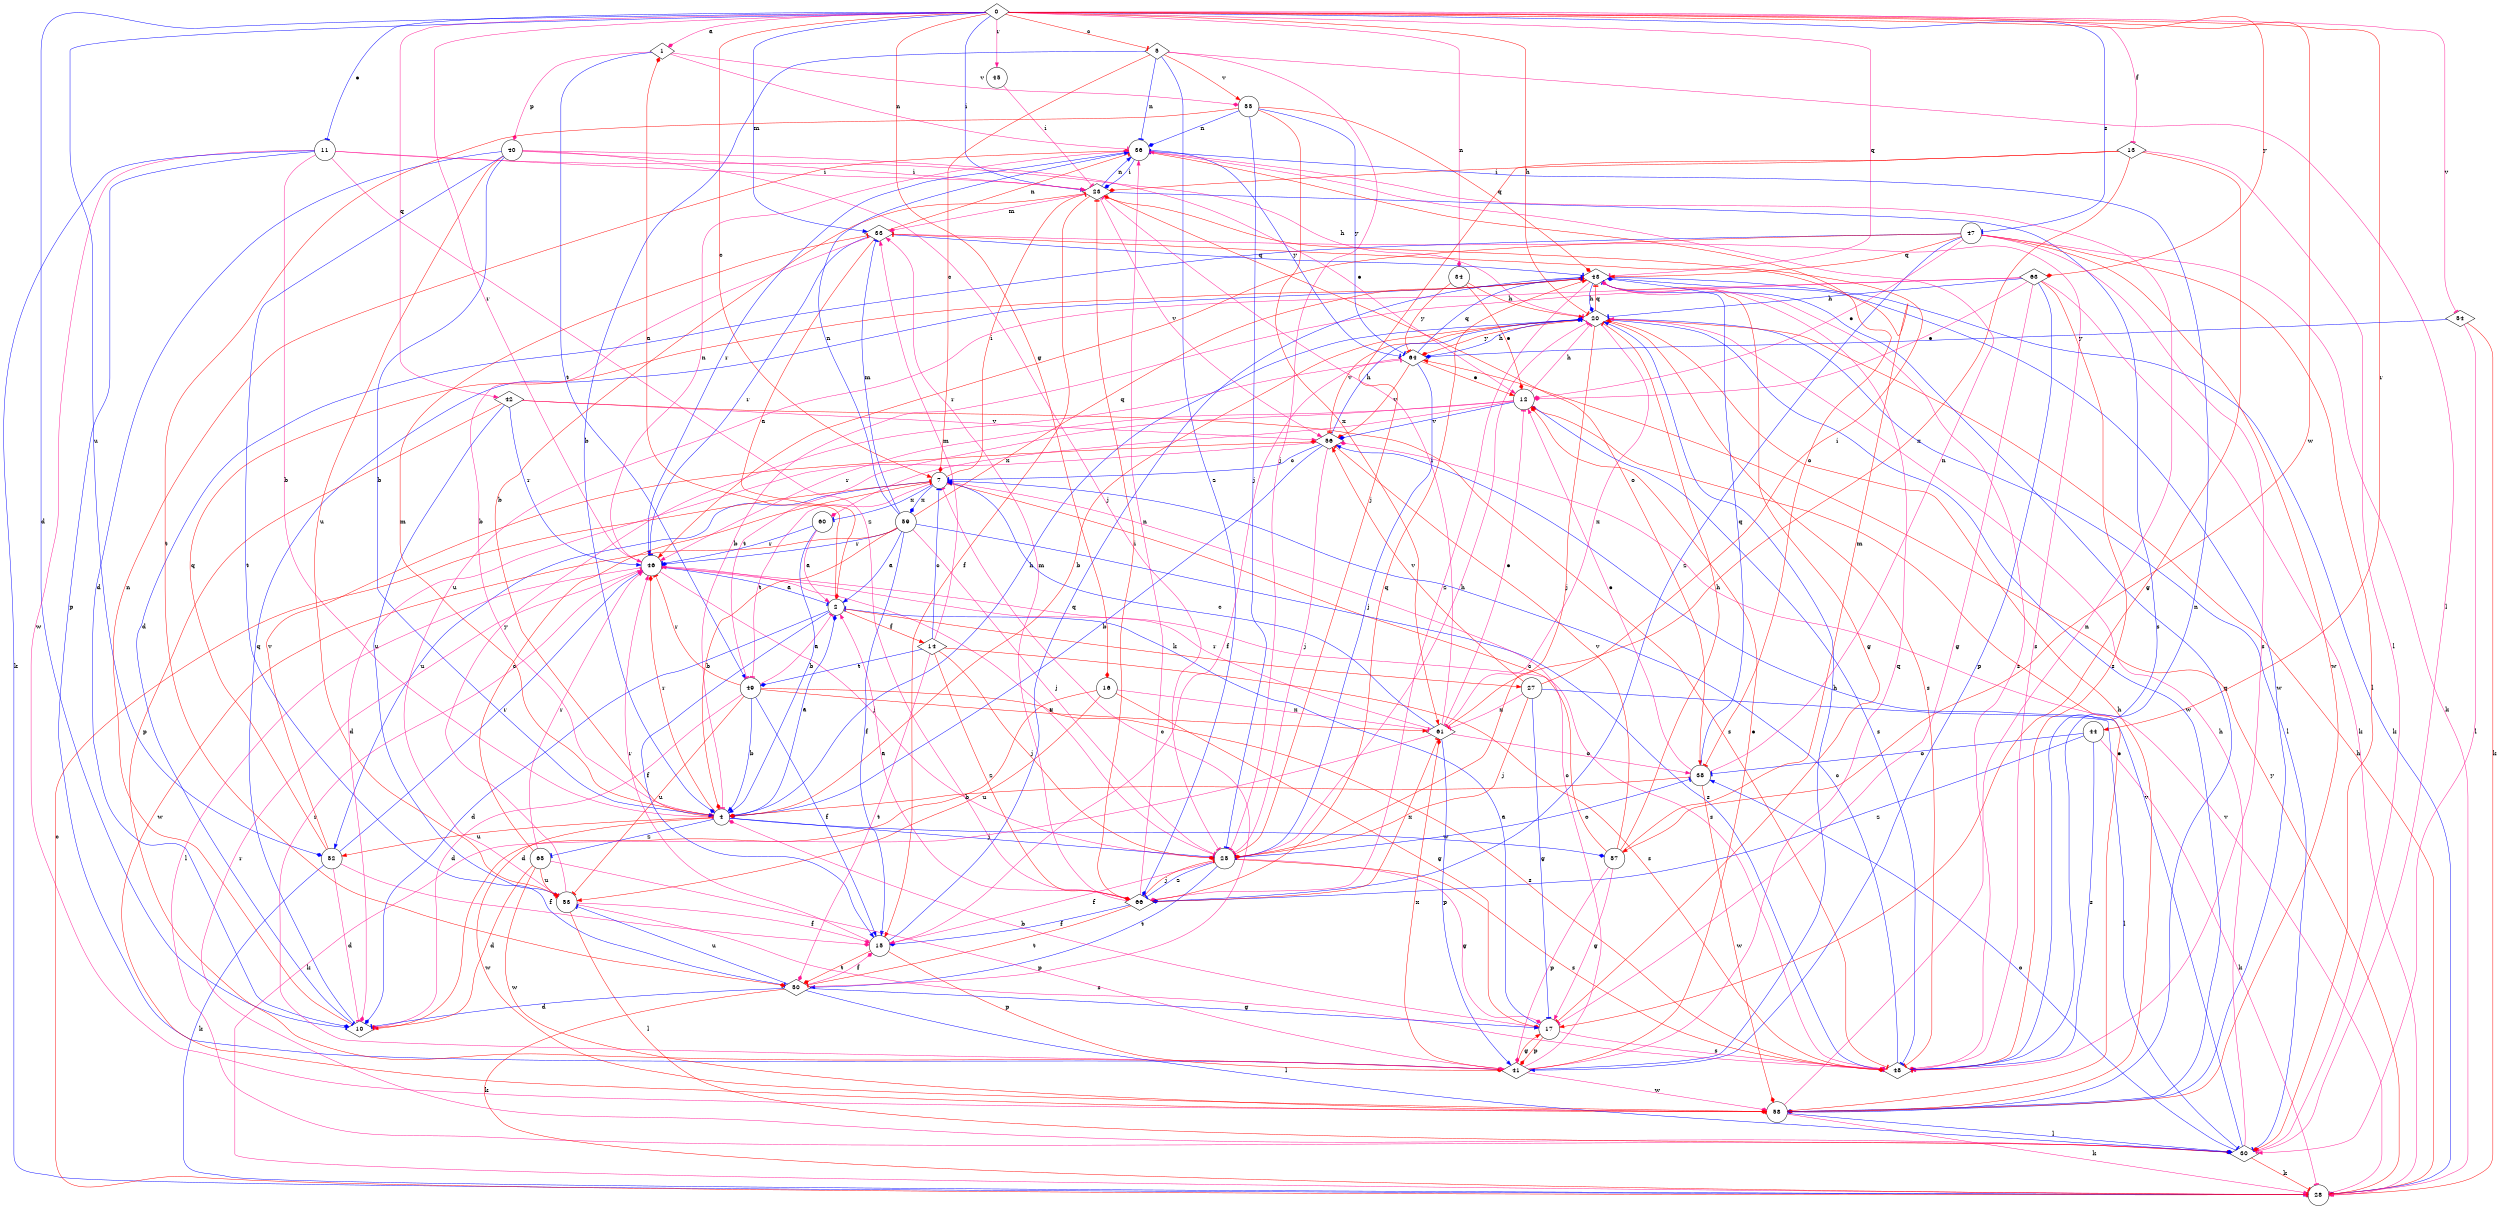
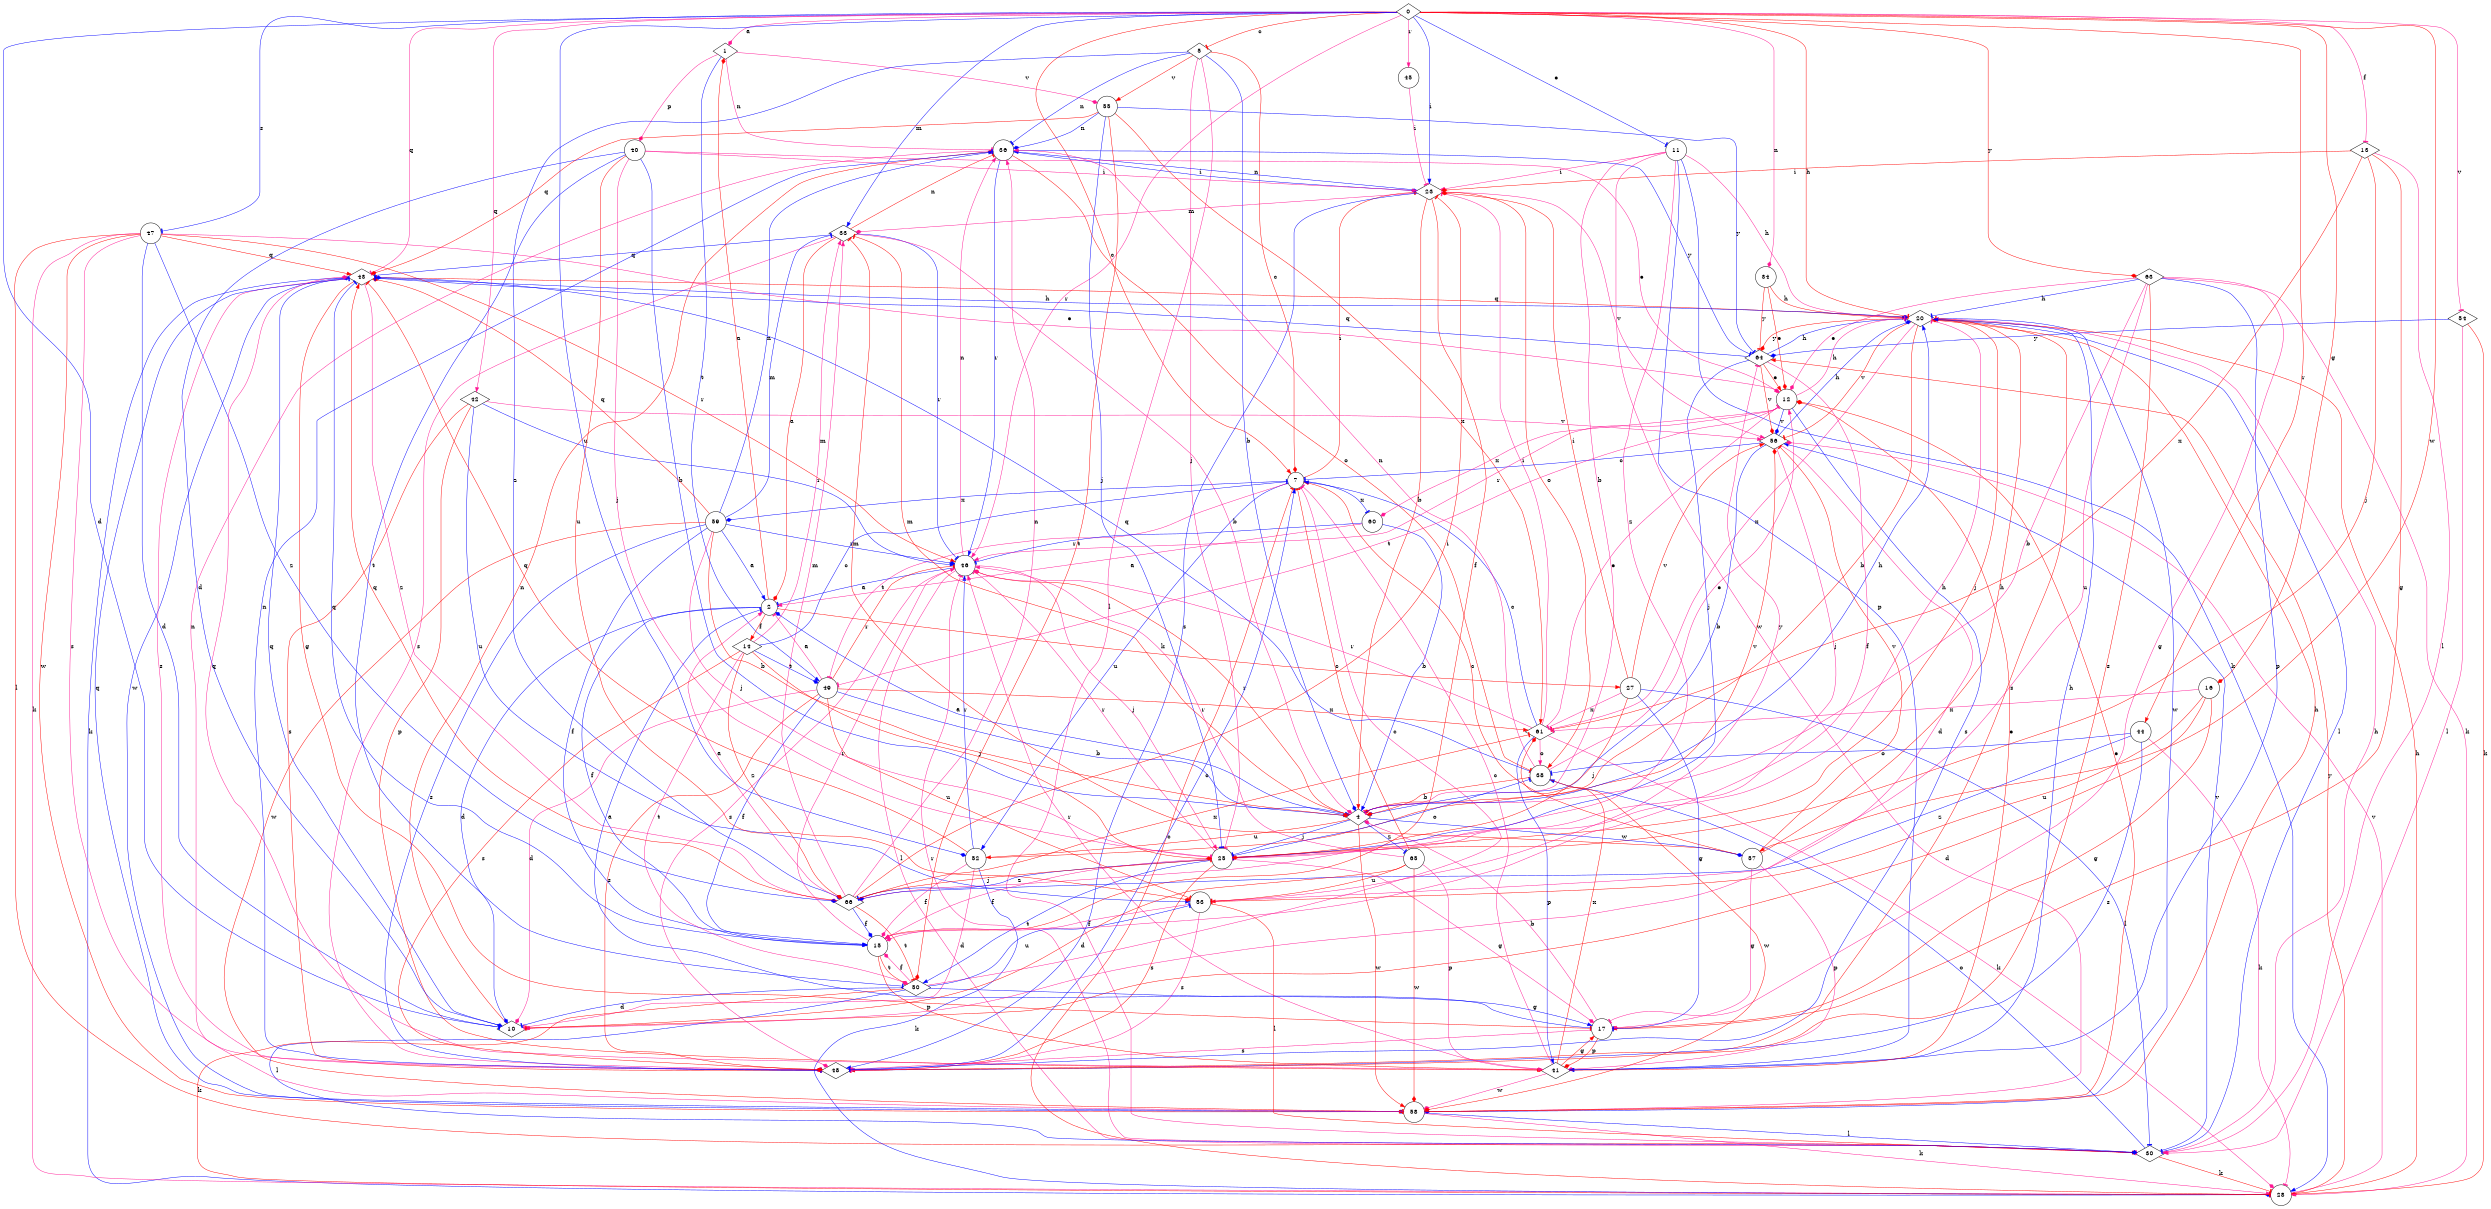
(2238, 621) -> (2391, 639)
(722, 817) -> (1358, 817)
